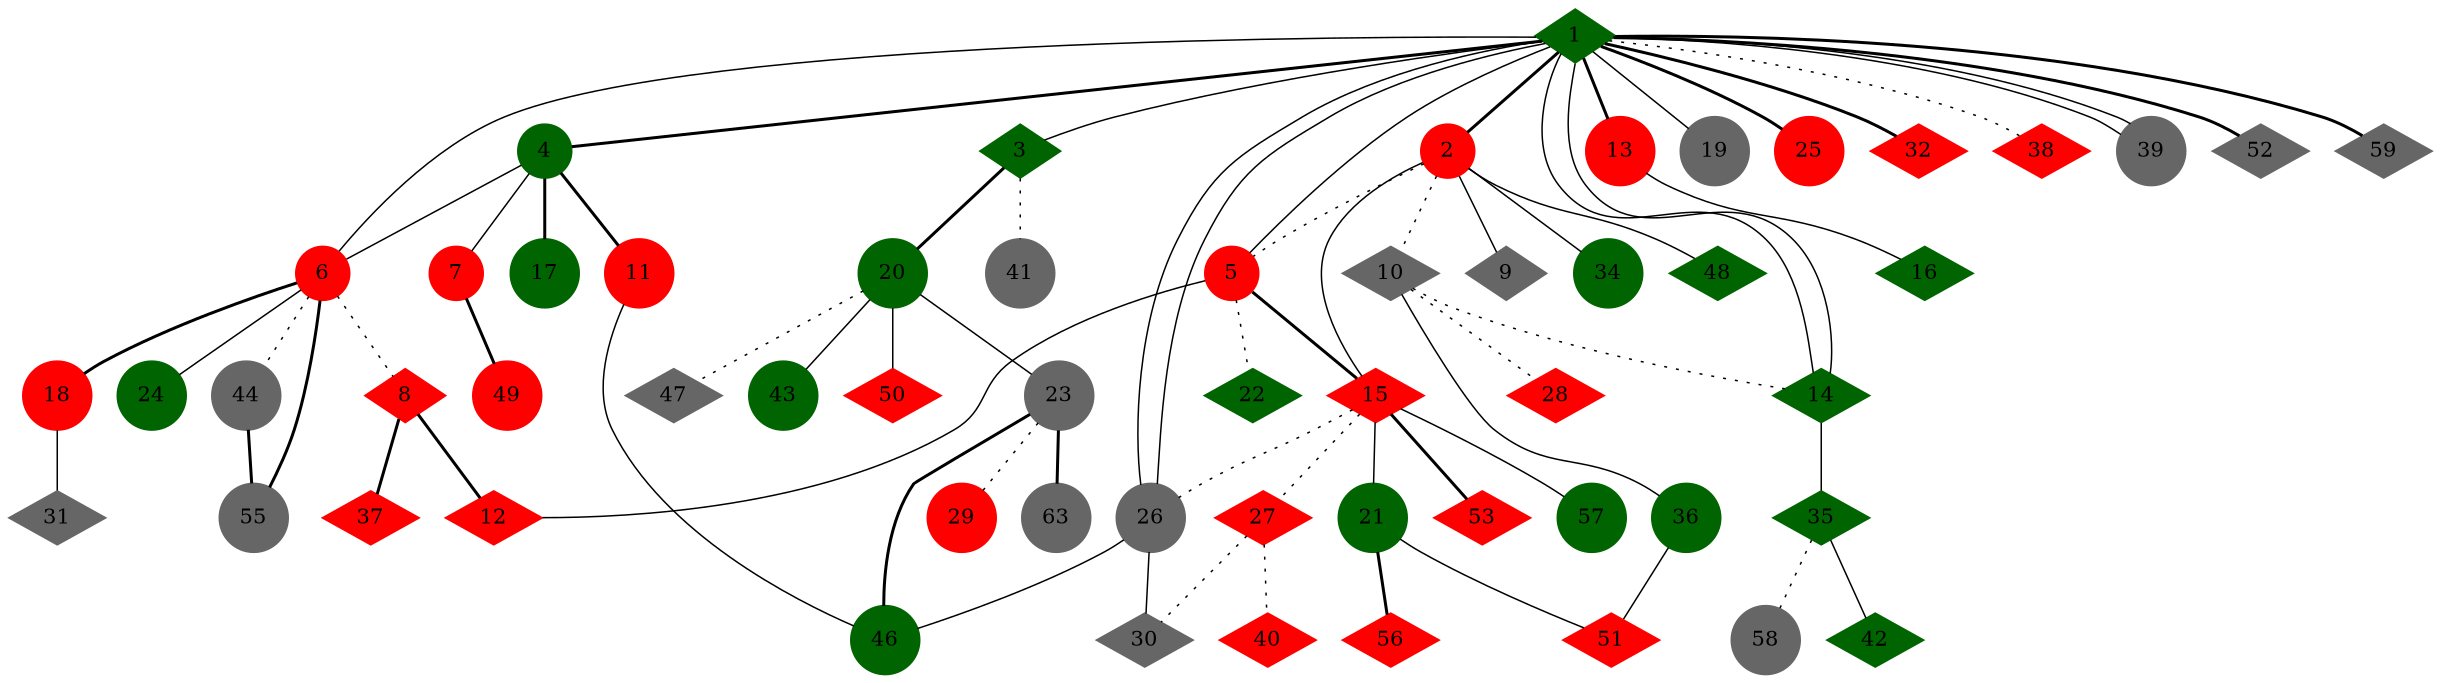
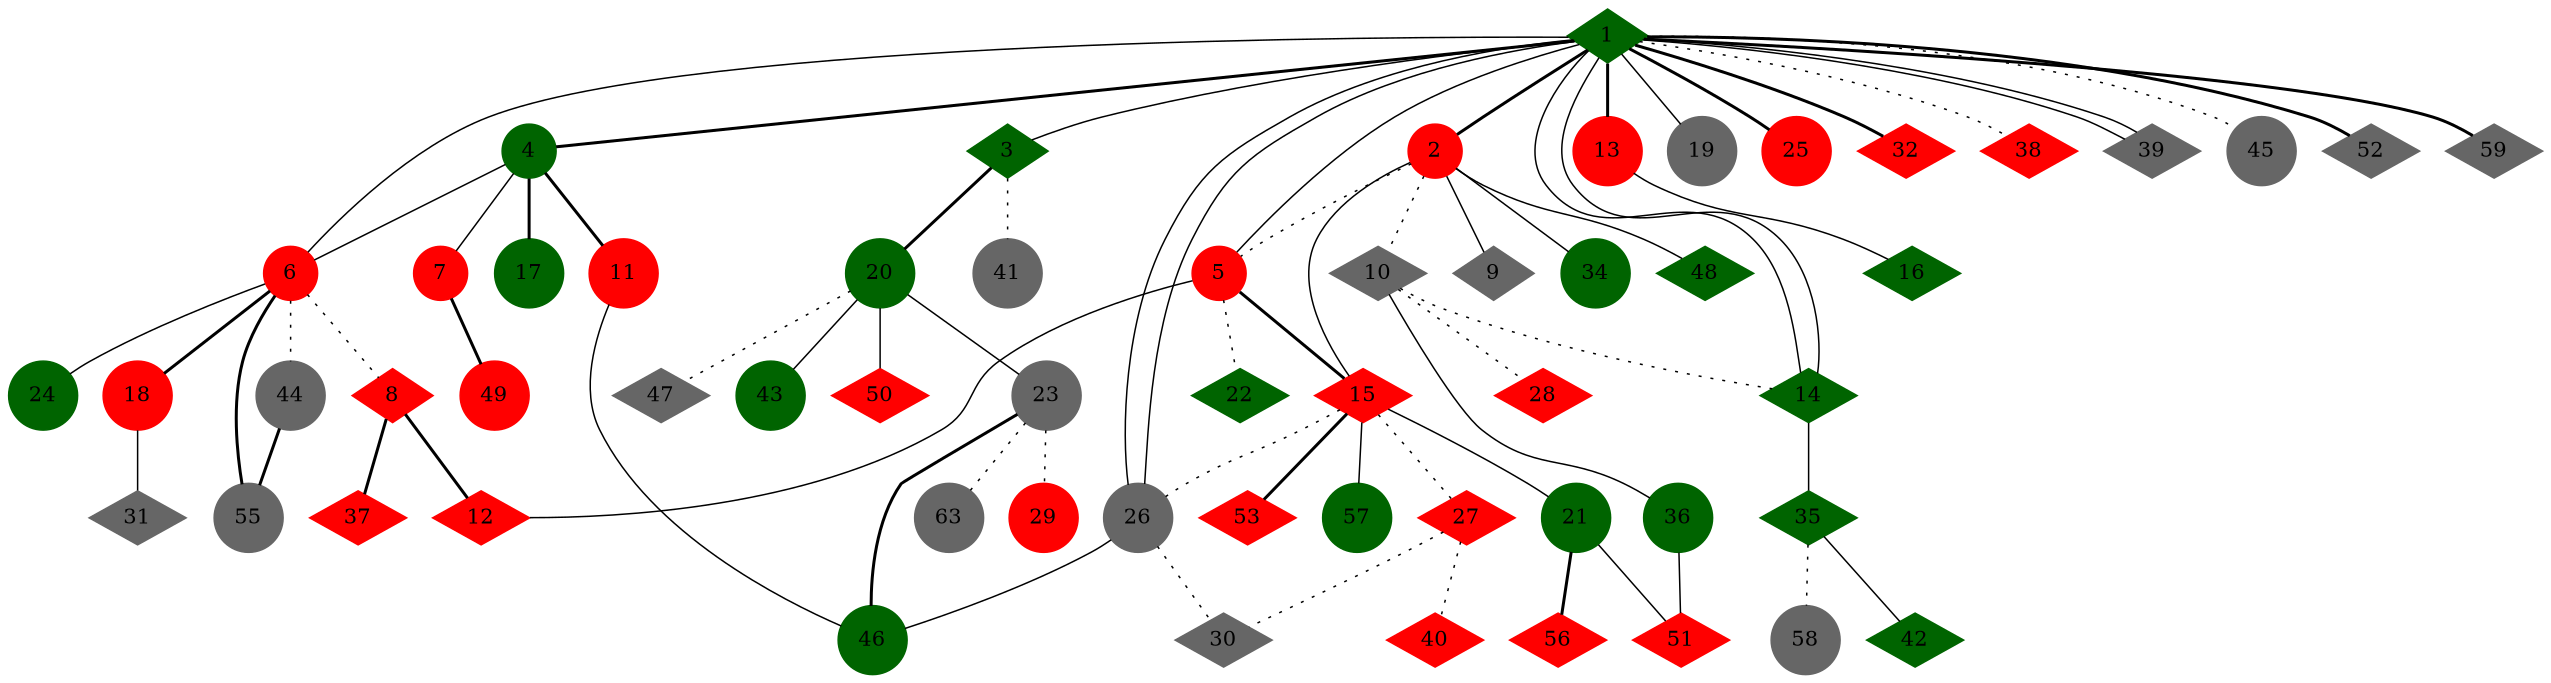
(2151, 151) -> (2152, 151)
none -> (2262, 151)
(1058, 457) -> (998, 457)
(1148, 583) -> (1184, 583)
